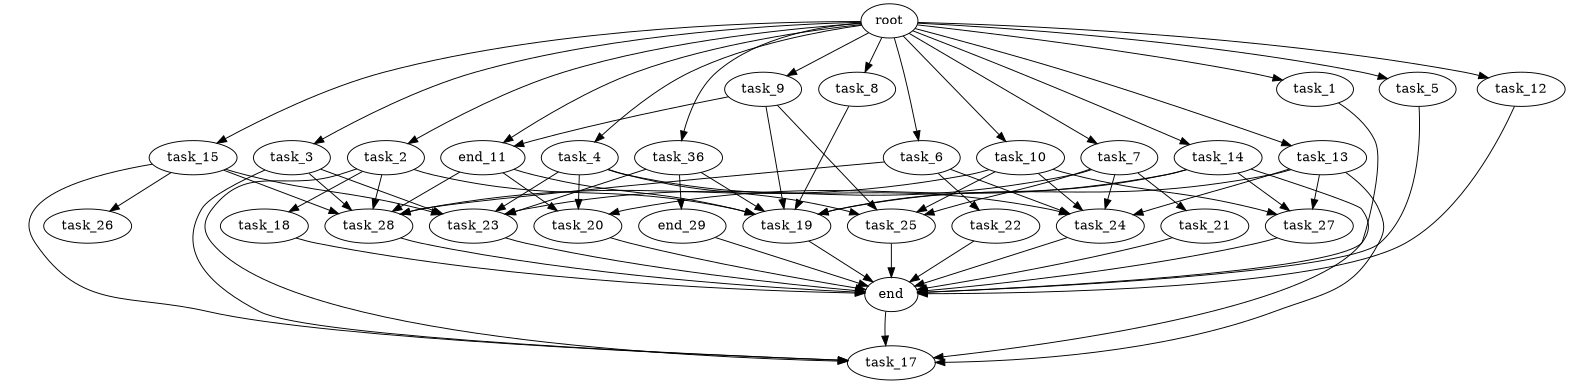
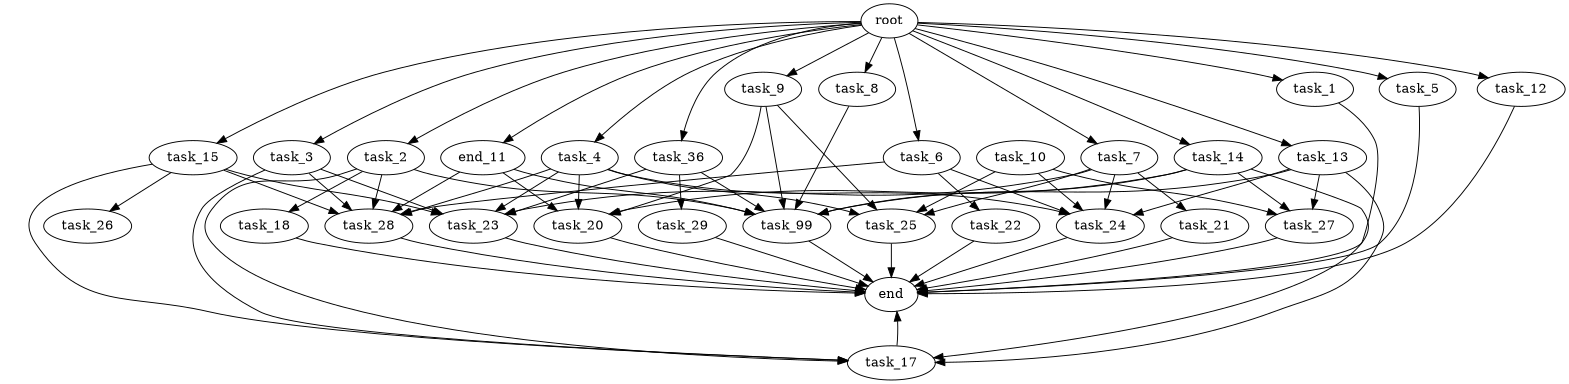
(951, 85) -> none
(636, 116) -> (736, 169)
(700, 192) -> (481, 191)
(682, 226) -> (682, 226)
(787, 226) -> (787, 226)
(885, 324) -> (898, 333)
